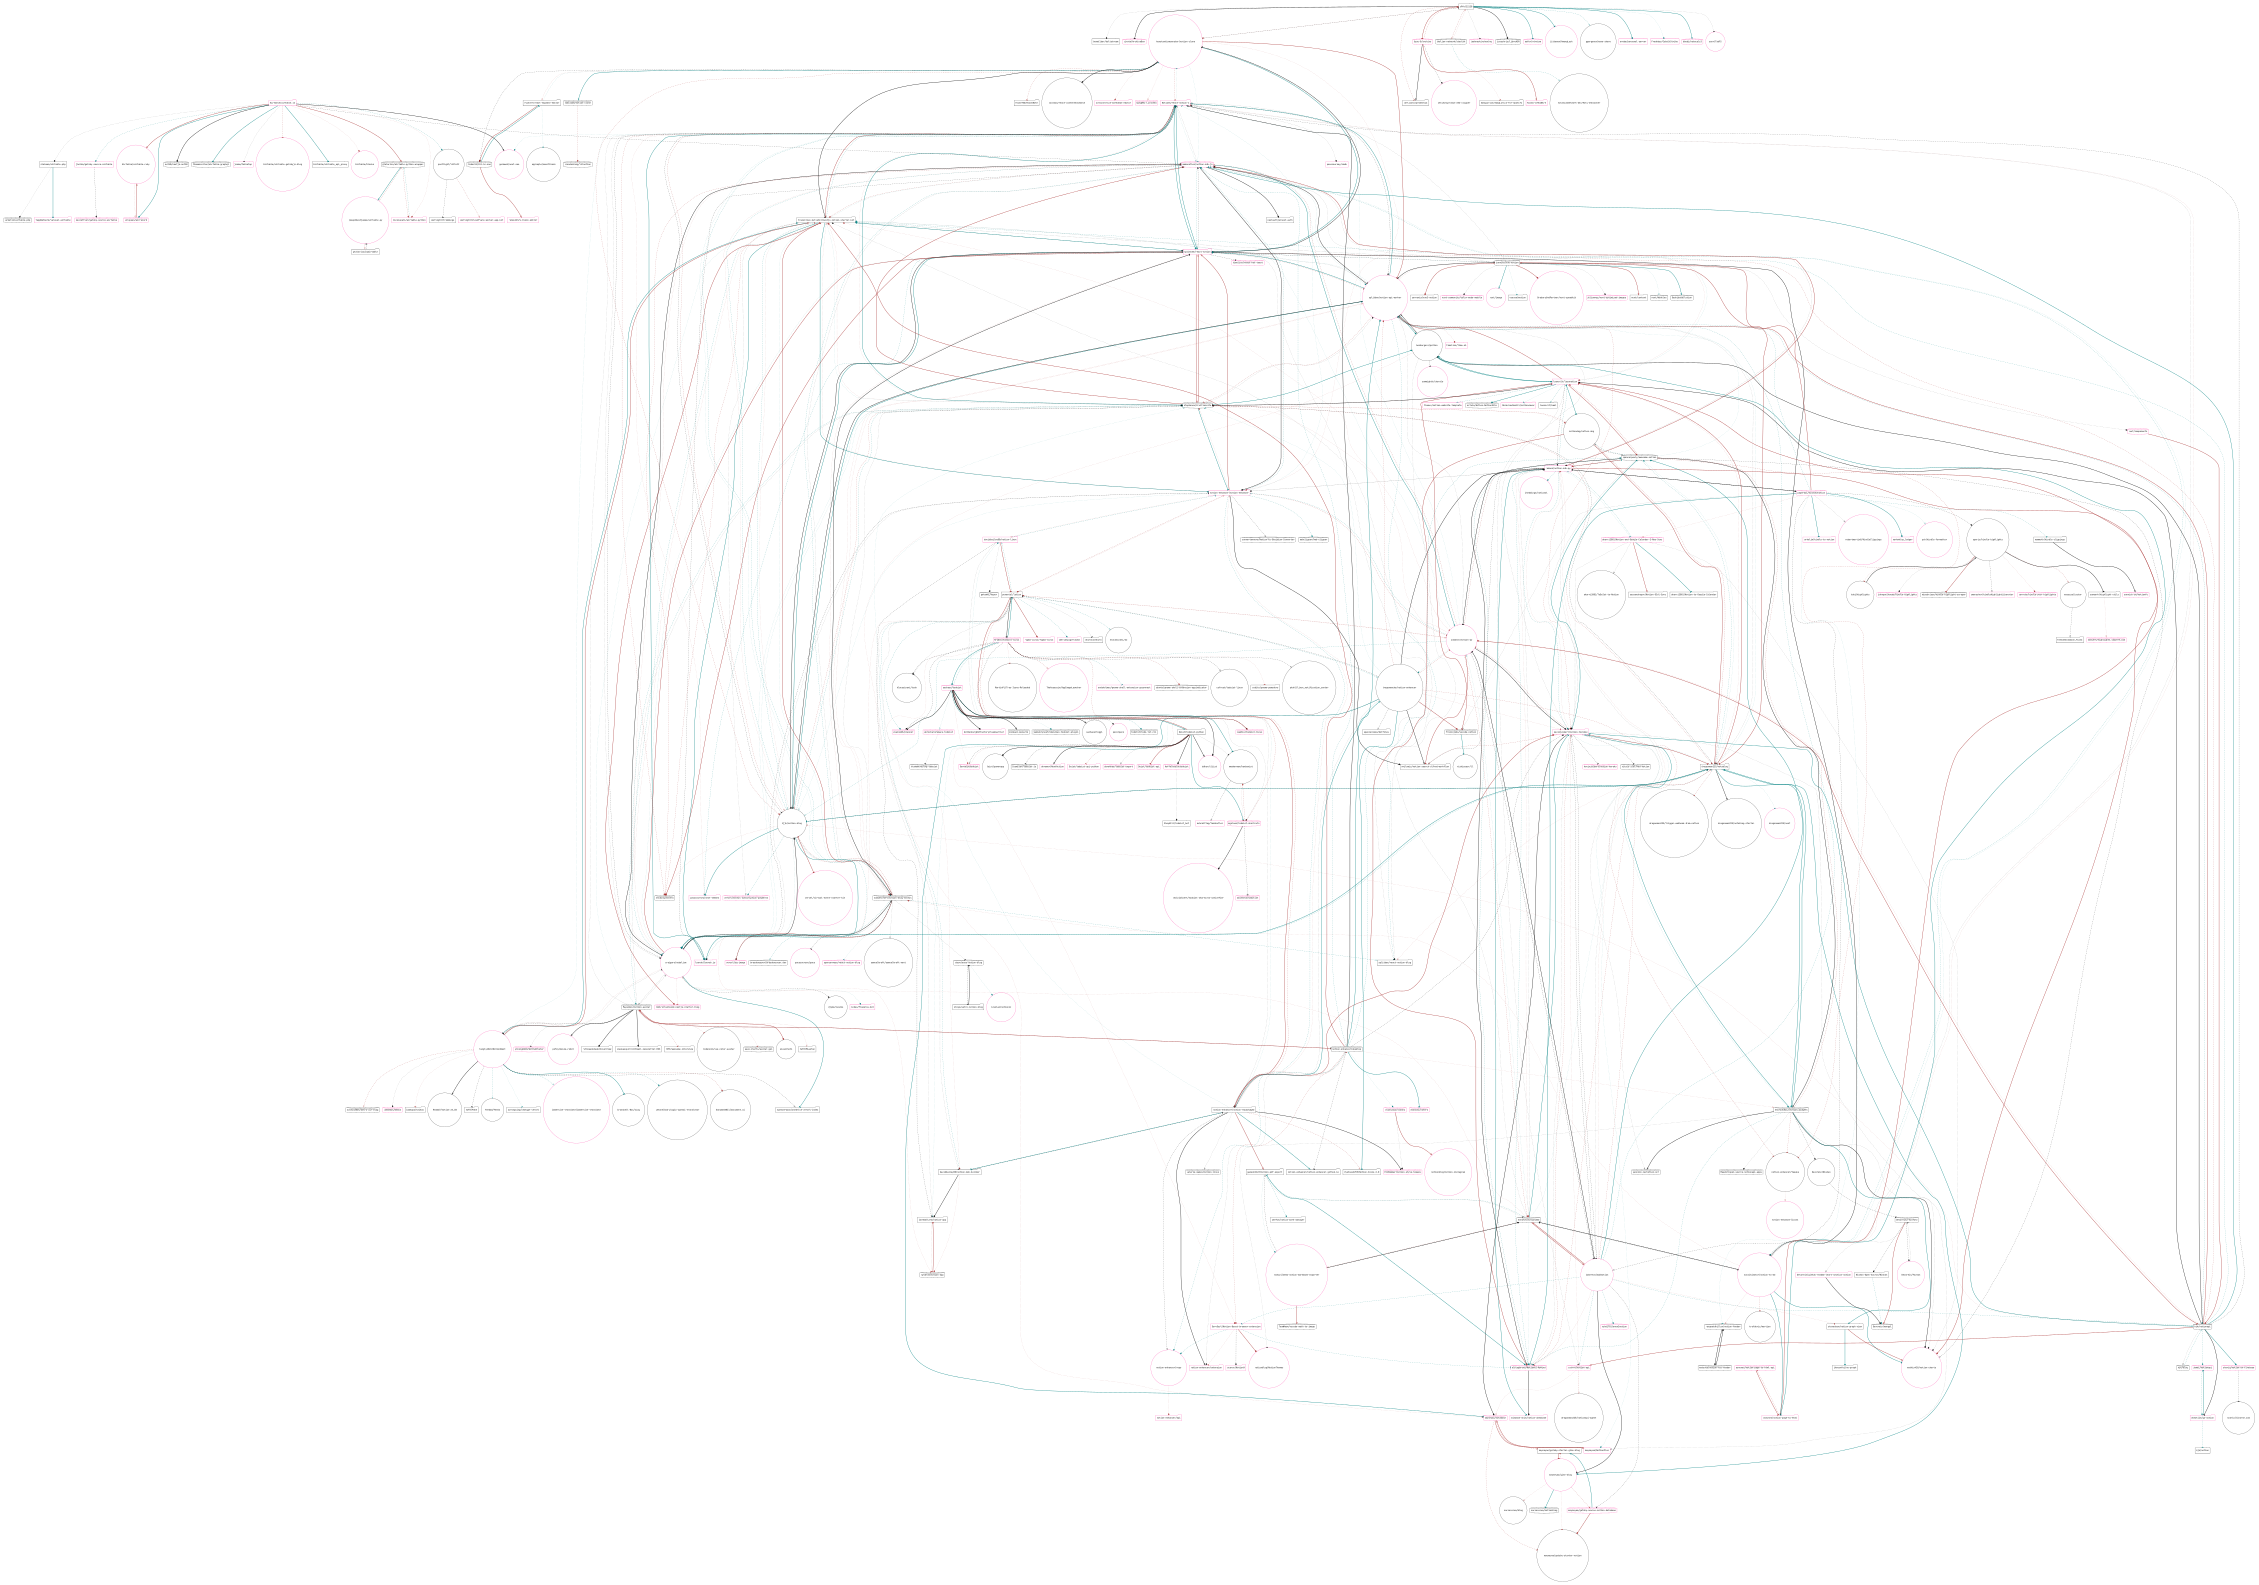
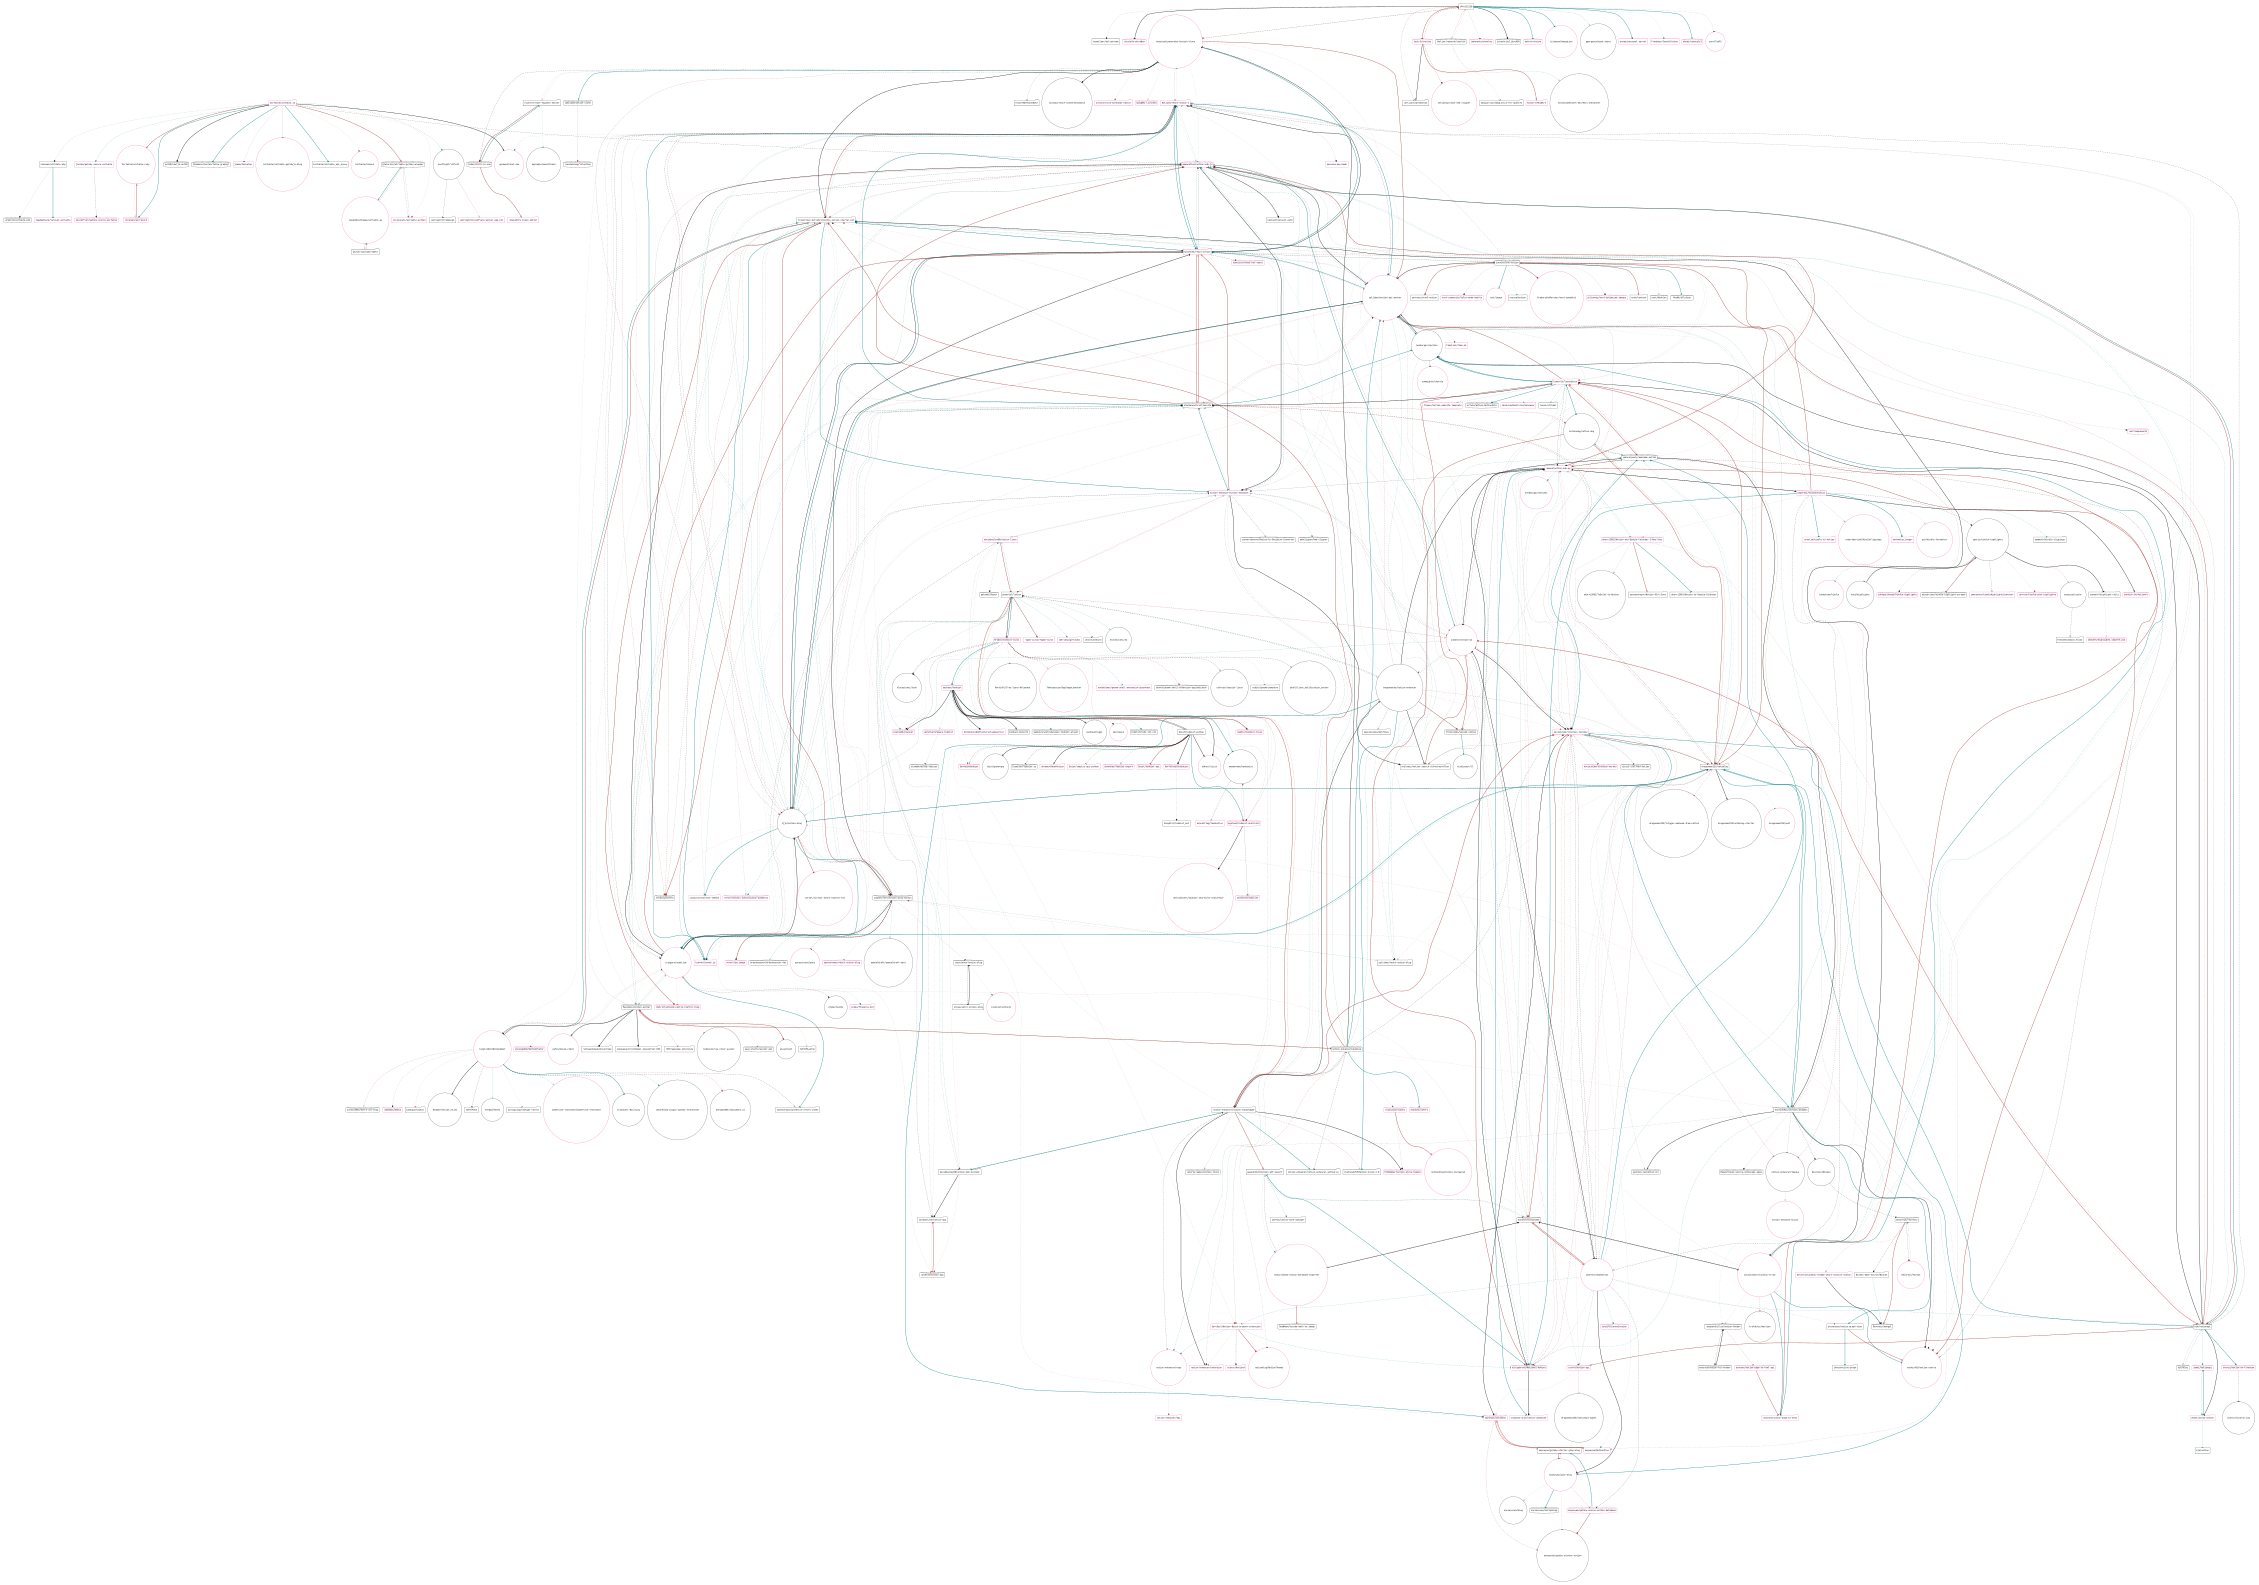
(1682, 298) -> (1682, 298)
(1791, 513) -> (1893, 421)
(2097, 566) -> (2050, 512)
none -> (1829, 595)
(1097, 746) -> (1097, 746)
(2219, 856) -> (2163, 369)
(1321, 929) -> (1321, 929)
(1554, 975) -> (1554, 975)
(1718, 1347) -> (1718, 1347)
(1769, 1393) -> (1739, 1347)
